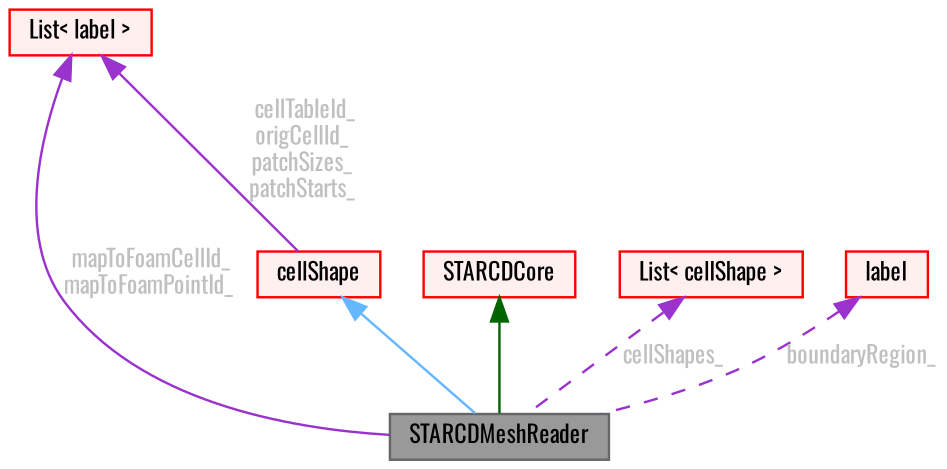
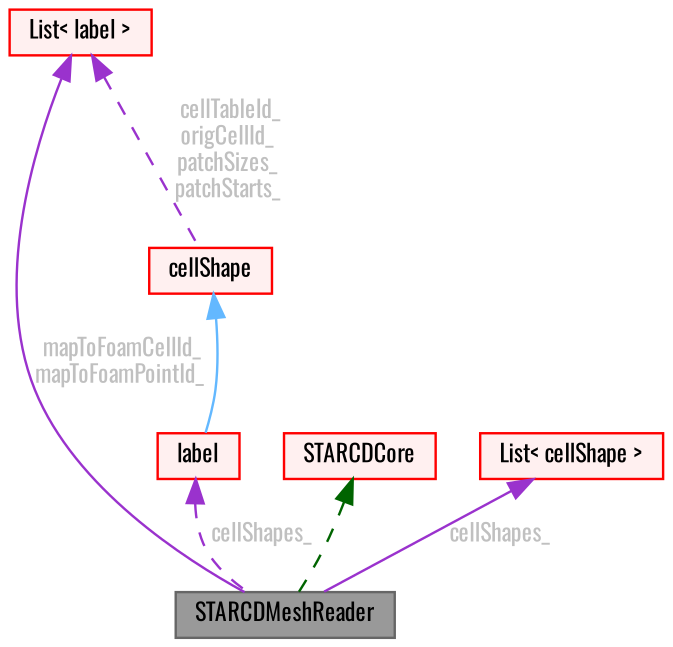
(209, 162) -> (151, 162)
(859, 357) -> (260, 536)
(595, 363) -> (418, 541)
(418, 364) -> (217, 376)
(499, 368) -> (324, 548)
